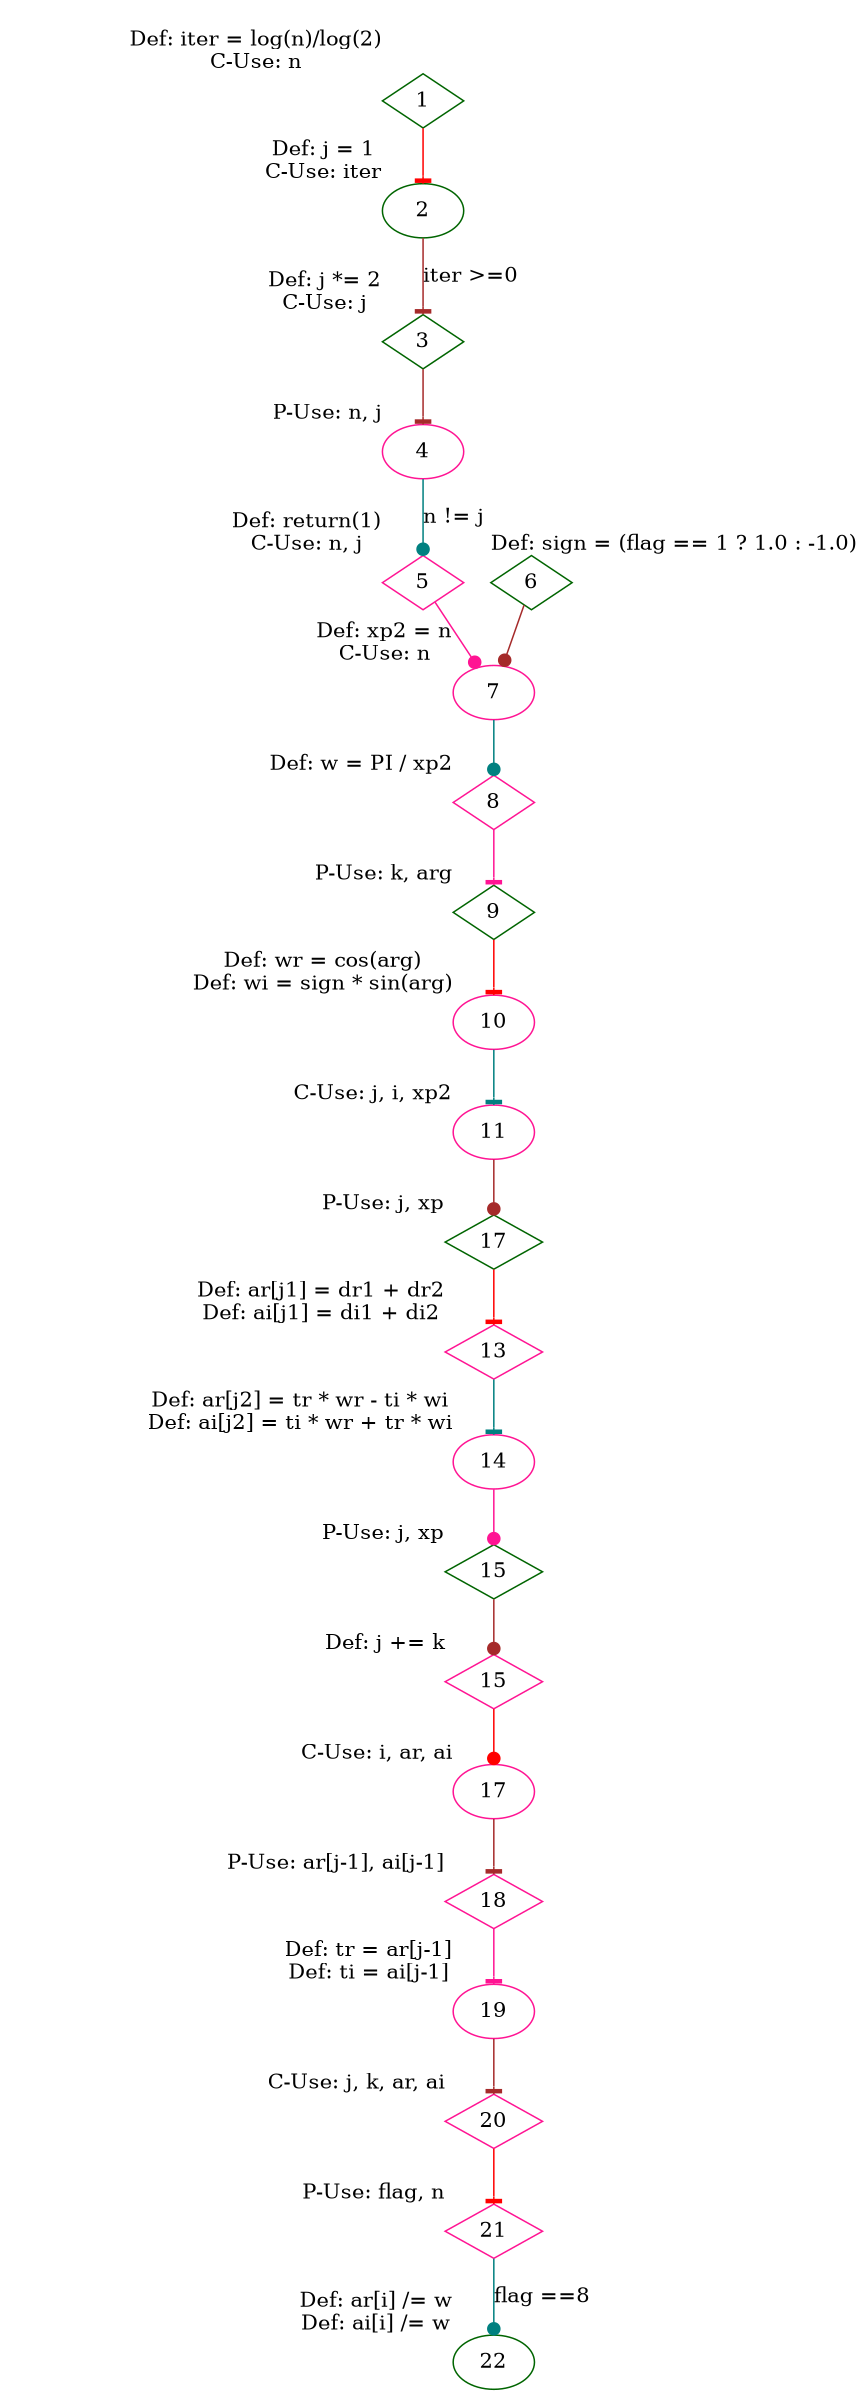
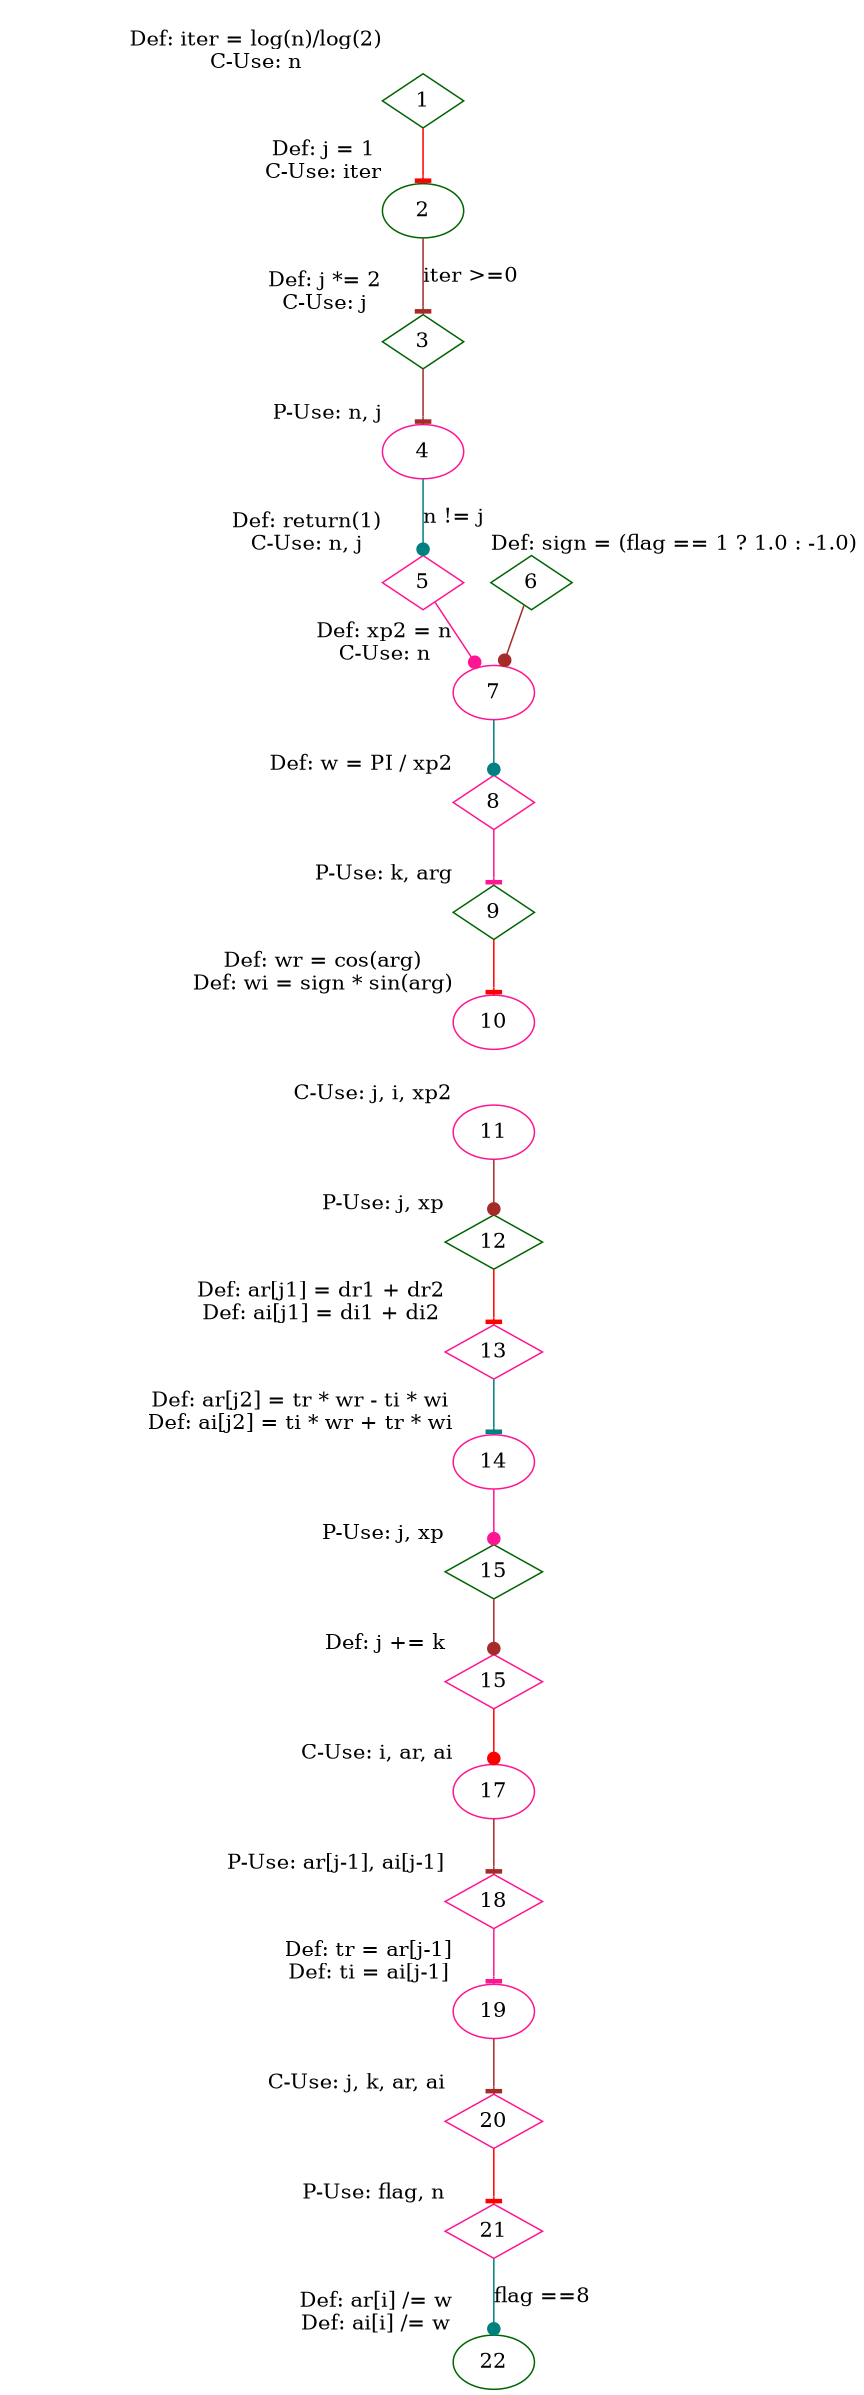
(494, 1073) -> none
(494, 1242) -> (494, 1242)
